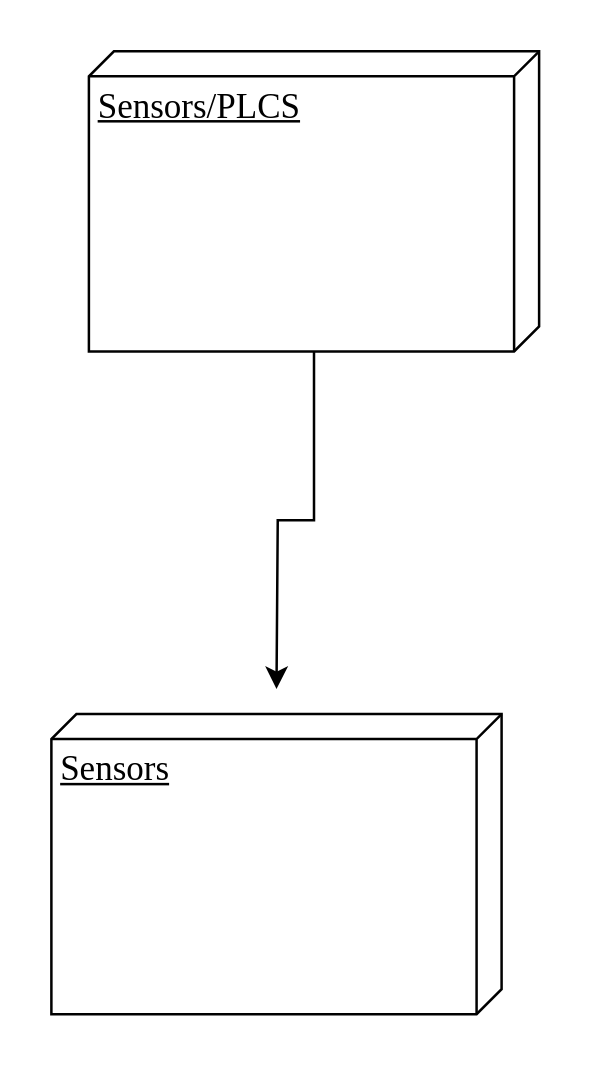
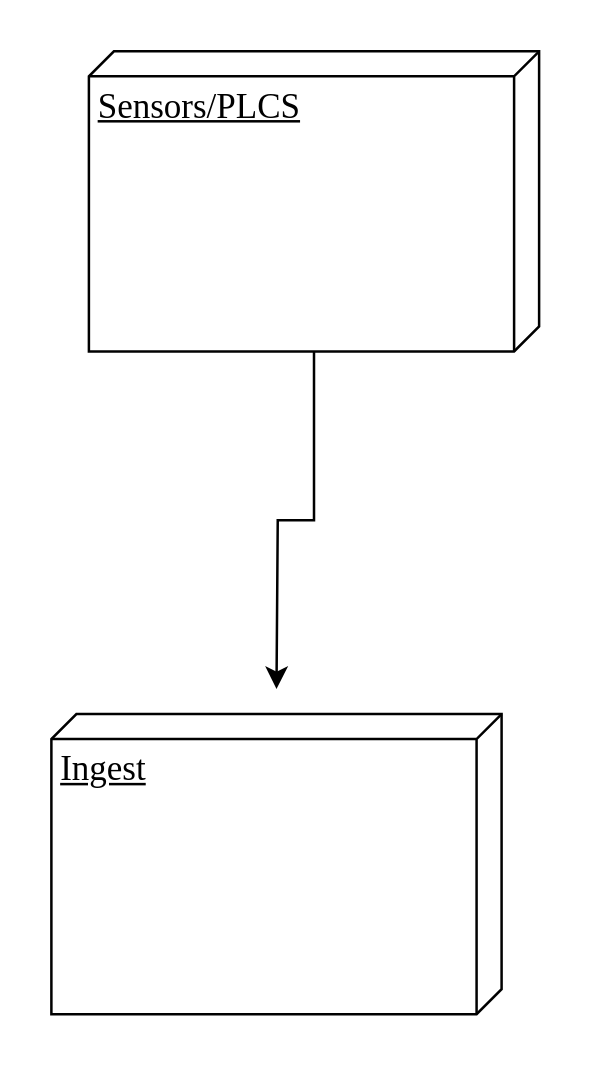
(120, 769) -> (112, 769)
